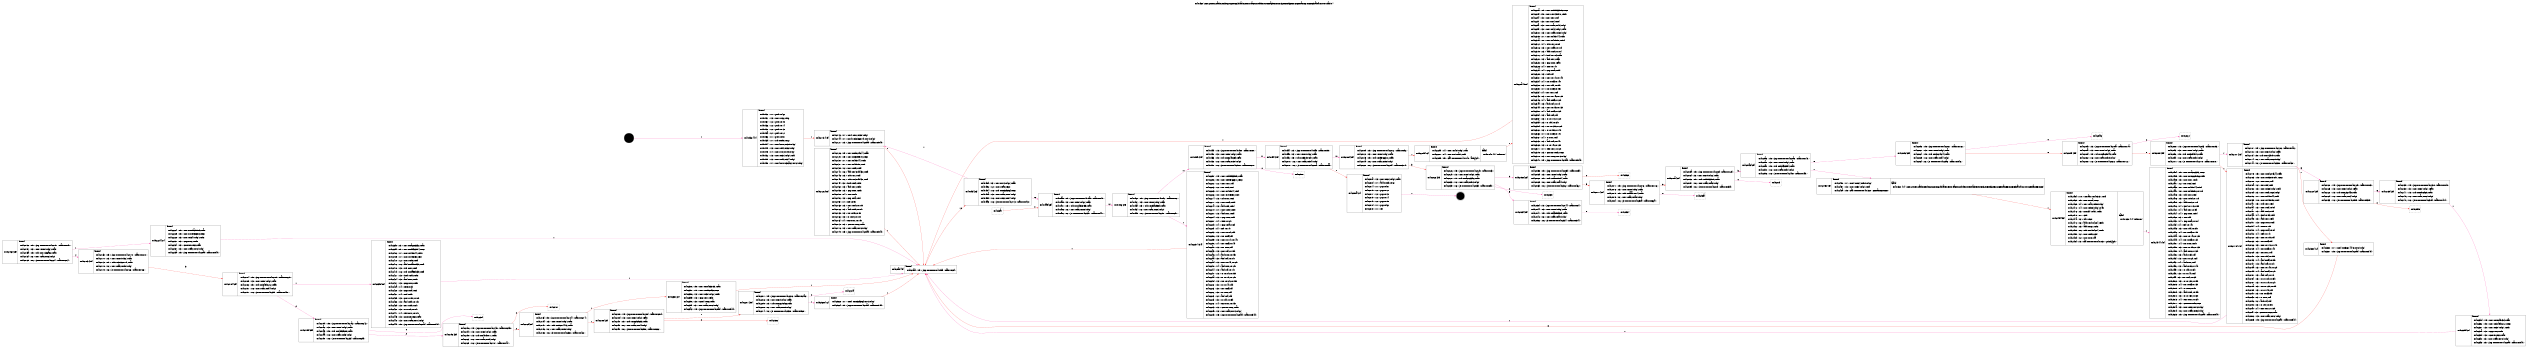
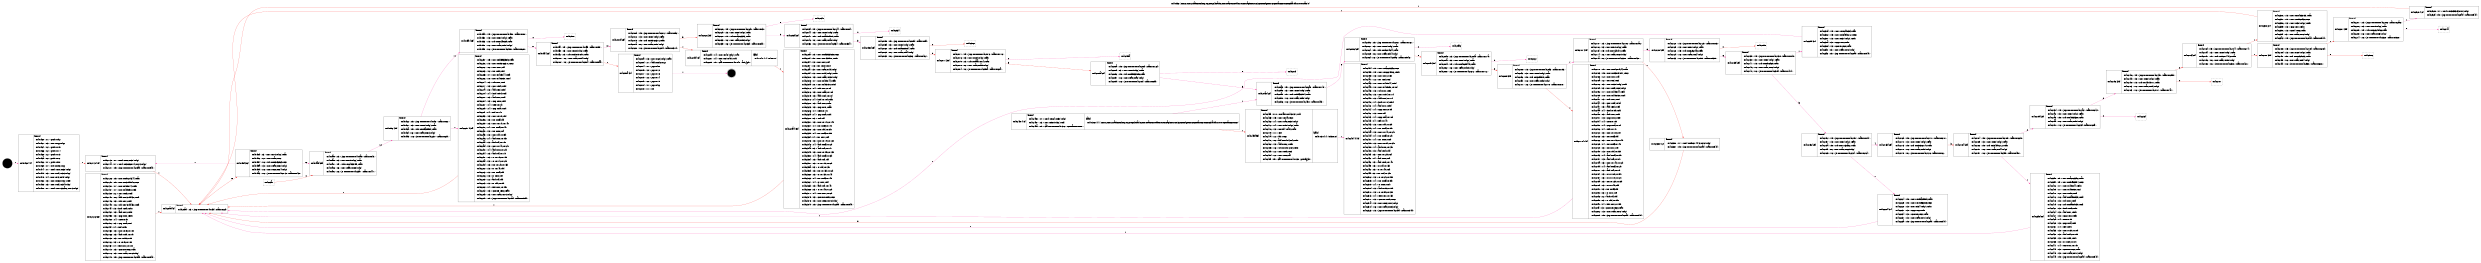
none -> (1798, 104)
(1840, 174) -> (1214, 107)
(1504, 178) -> (856, 42)
